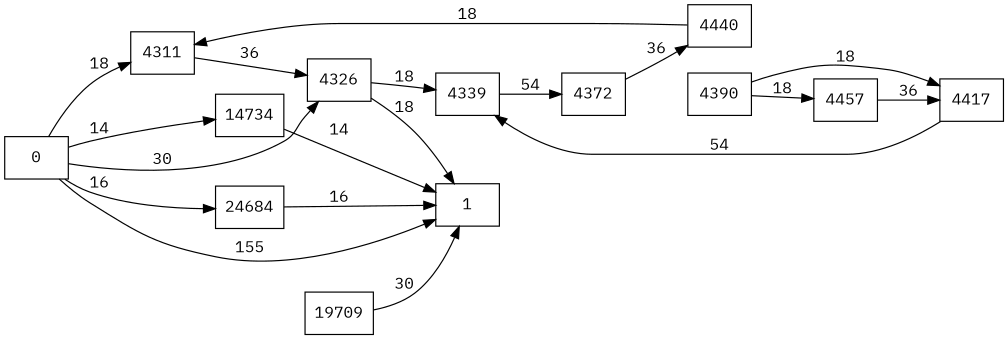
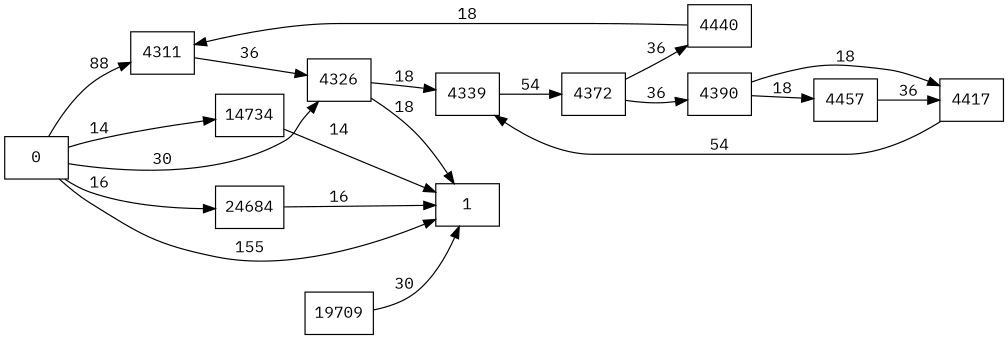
(100, 64) -> (100, 64)
none -> (650, 103)
